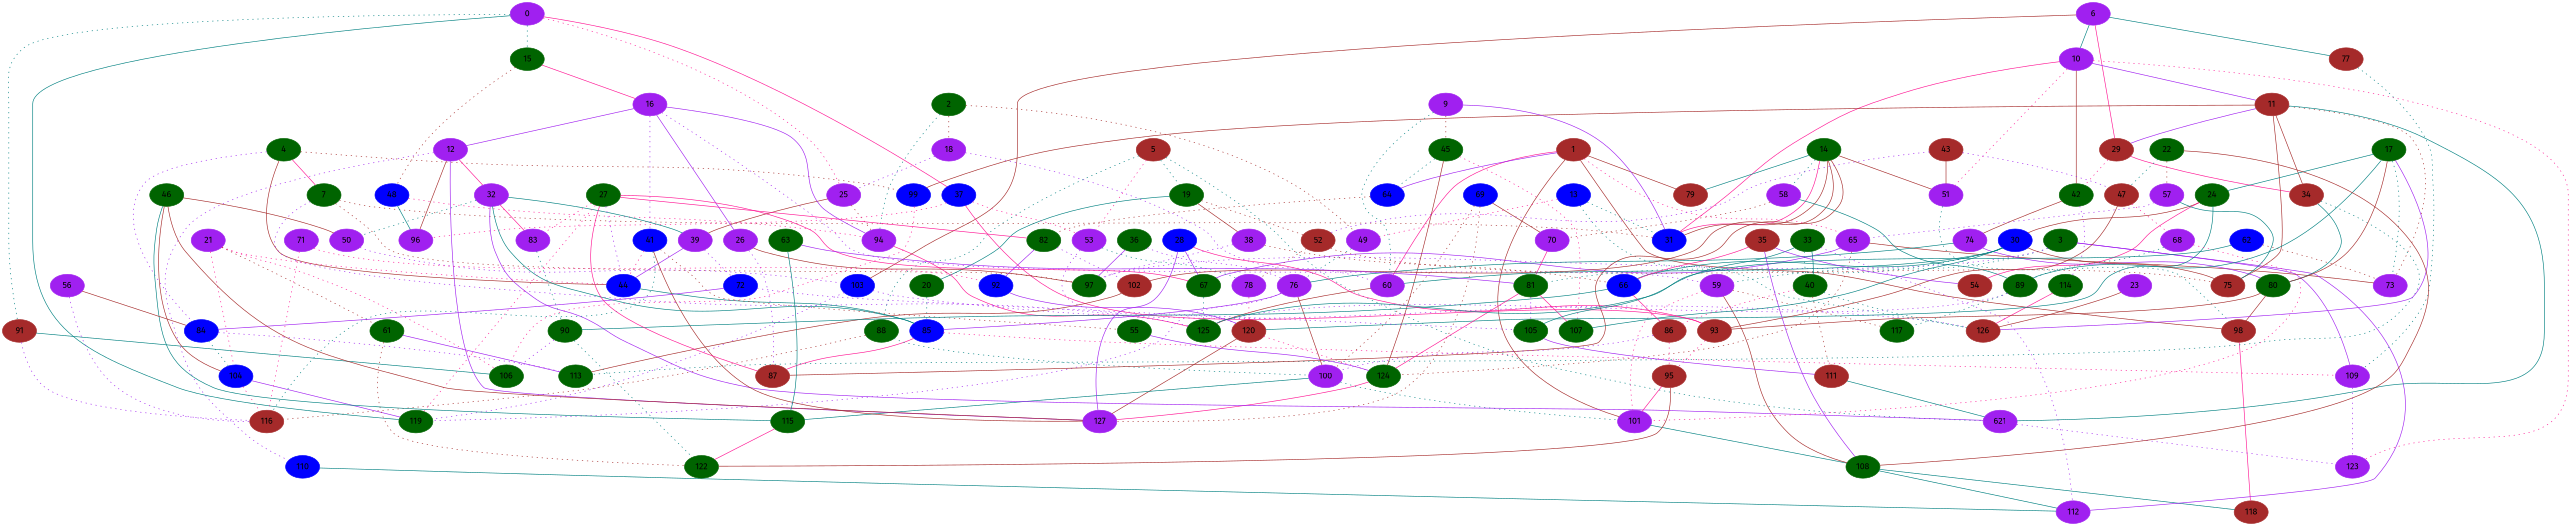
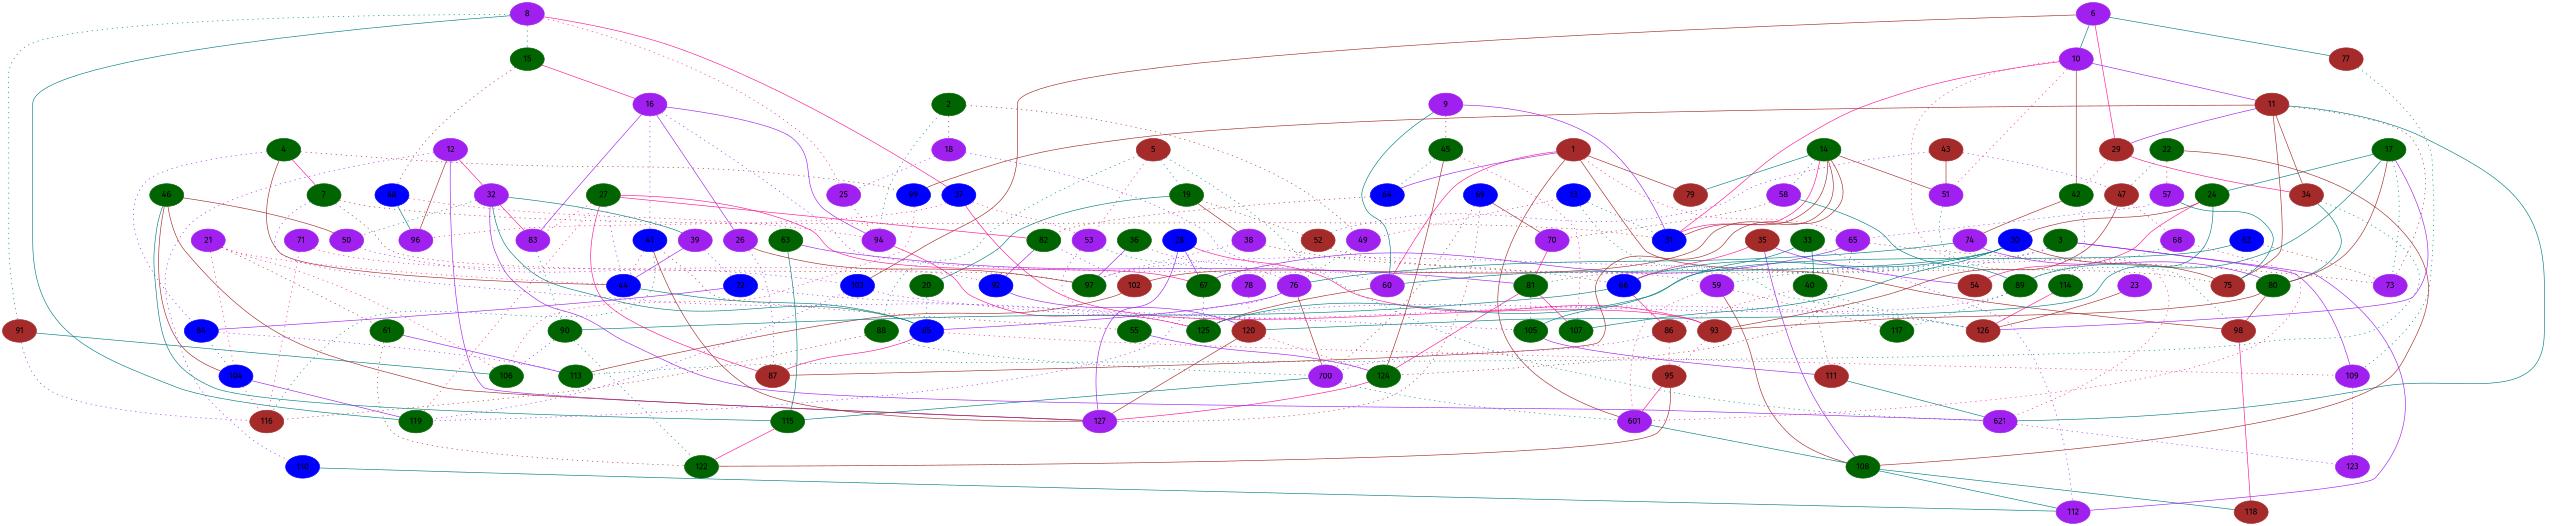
(527, 14) -> (527, 14)
(550, 127) -> (591, 172)
(2546, 157) -> (1925, 241)
(1365, 184) -> (1365, 184)
(758, 216) -> none
(2122, 263) -> (2122, 263)
(67, 286) -> none
(1326, 376) -> (1326, 376)
(1635, 422) -> (1635, 422)
